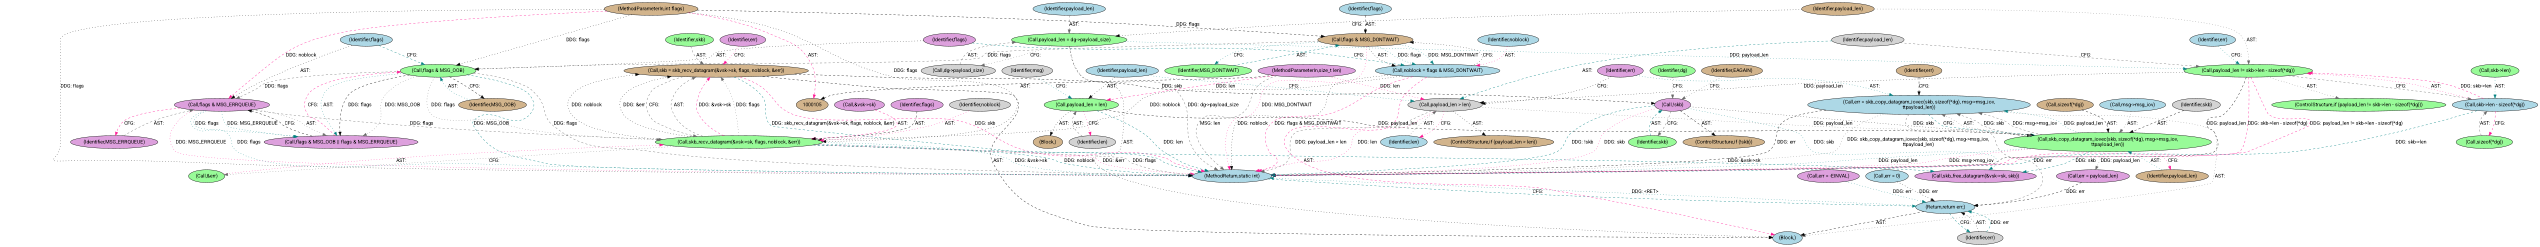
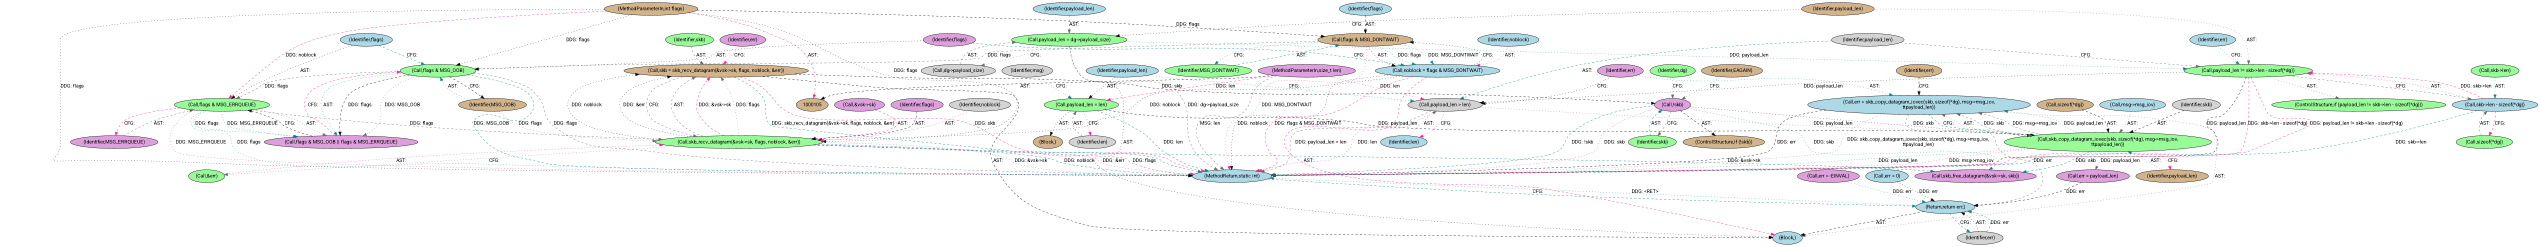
(222, 105) -> (222, 105)
(523, 129) -> (541, 132)
(1494, 142) -> none
